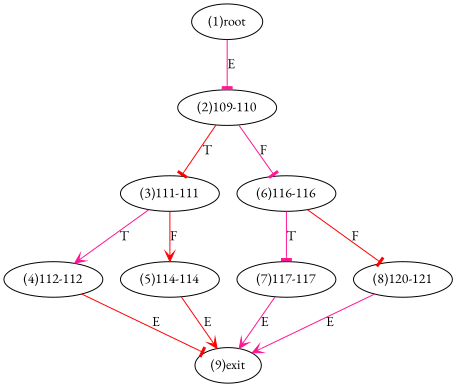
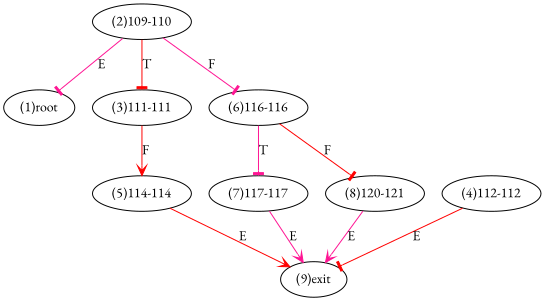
(227, 62) -> (92, 64)
(116, 234) -> none
